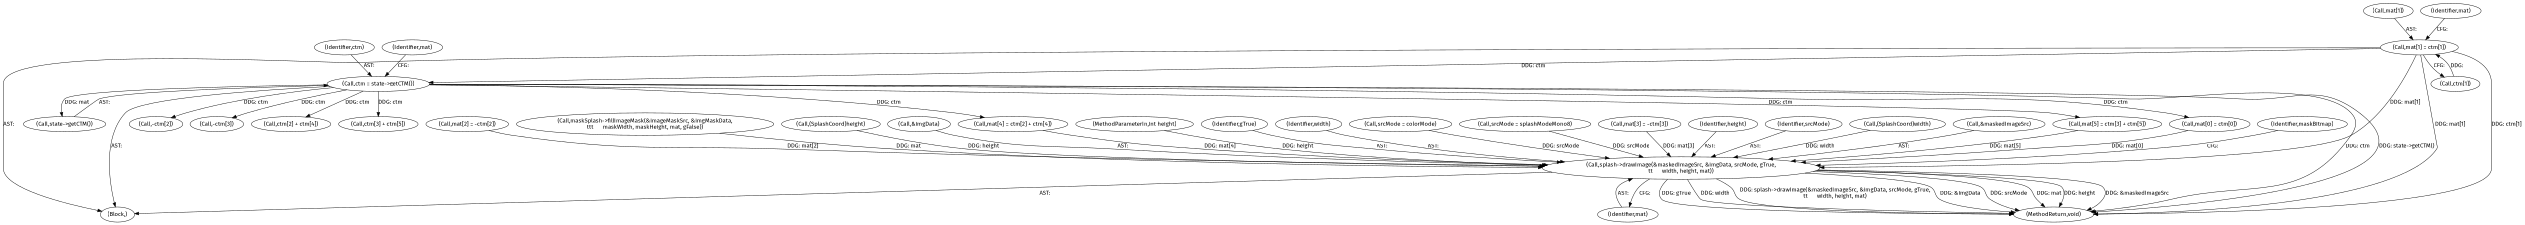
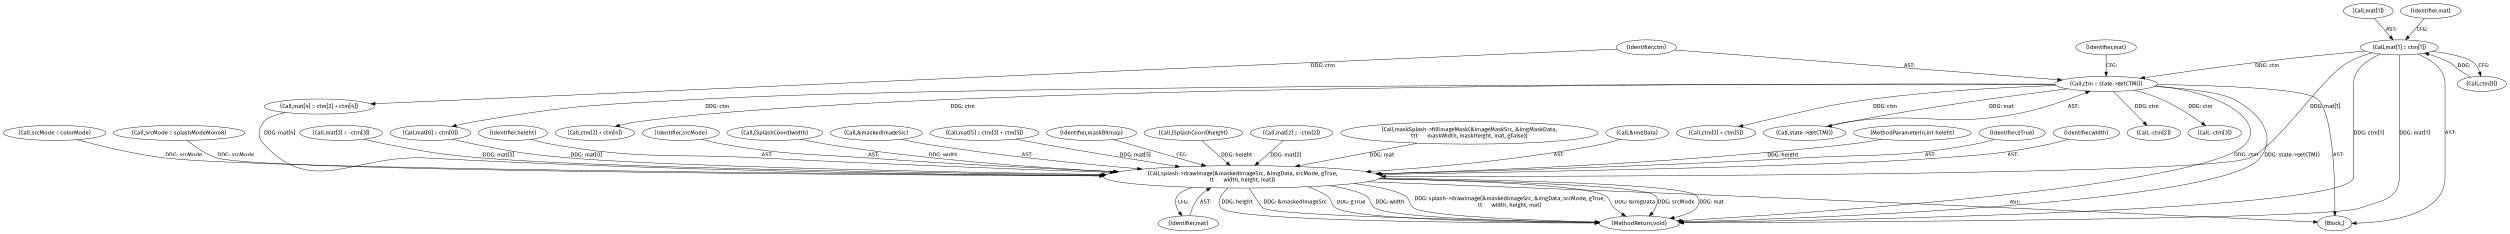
(705, 93) -> (996, 76)
(1253, 96) -> none
